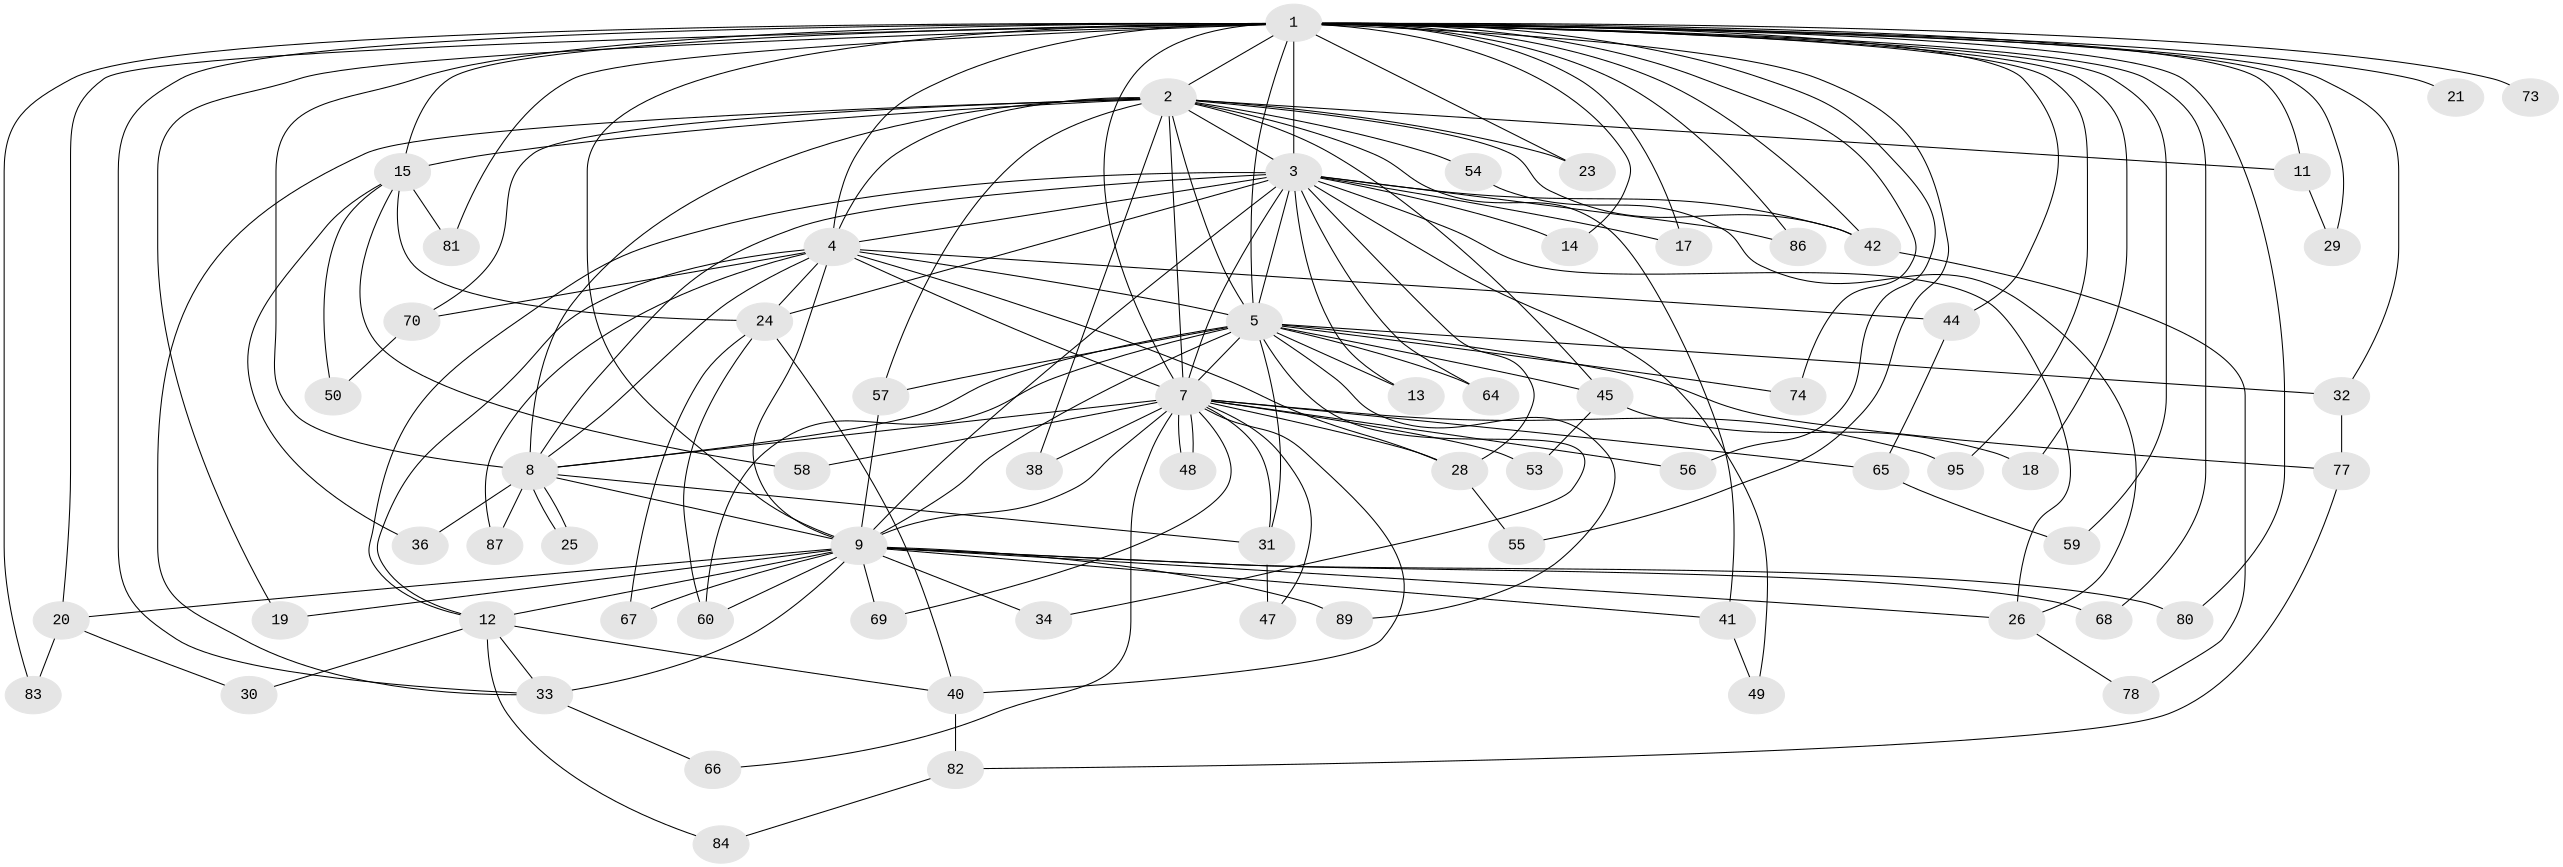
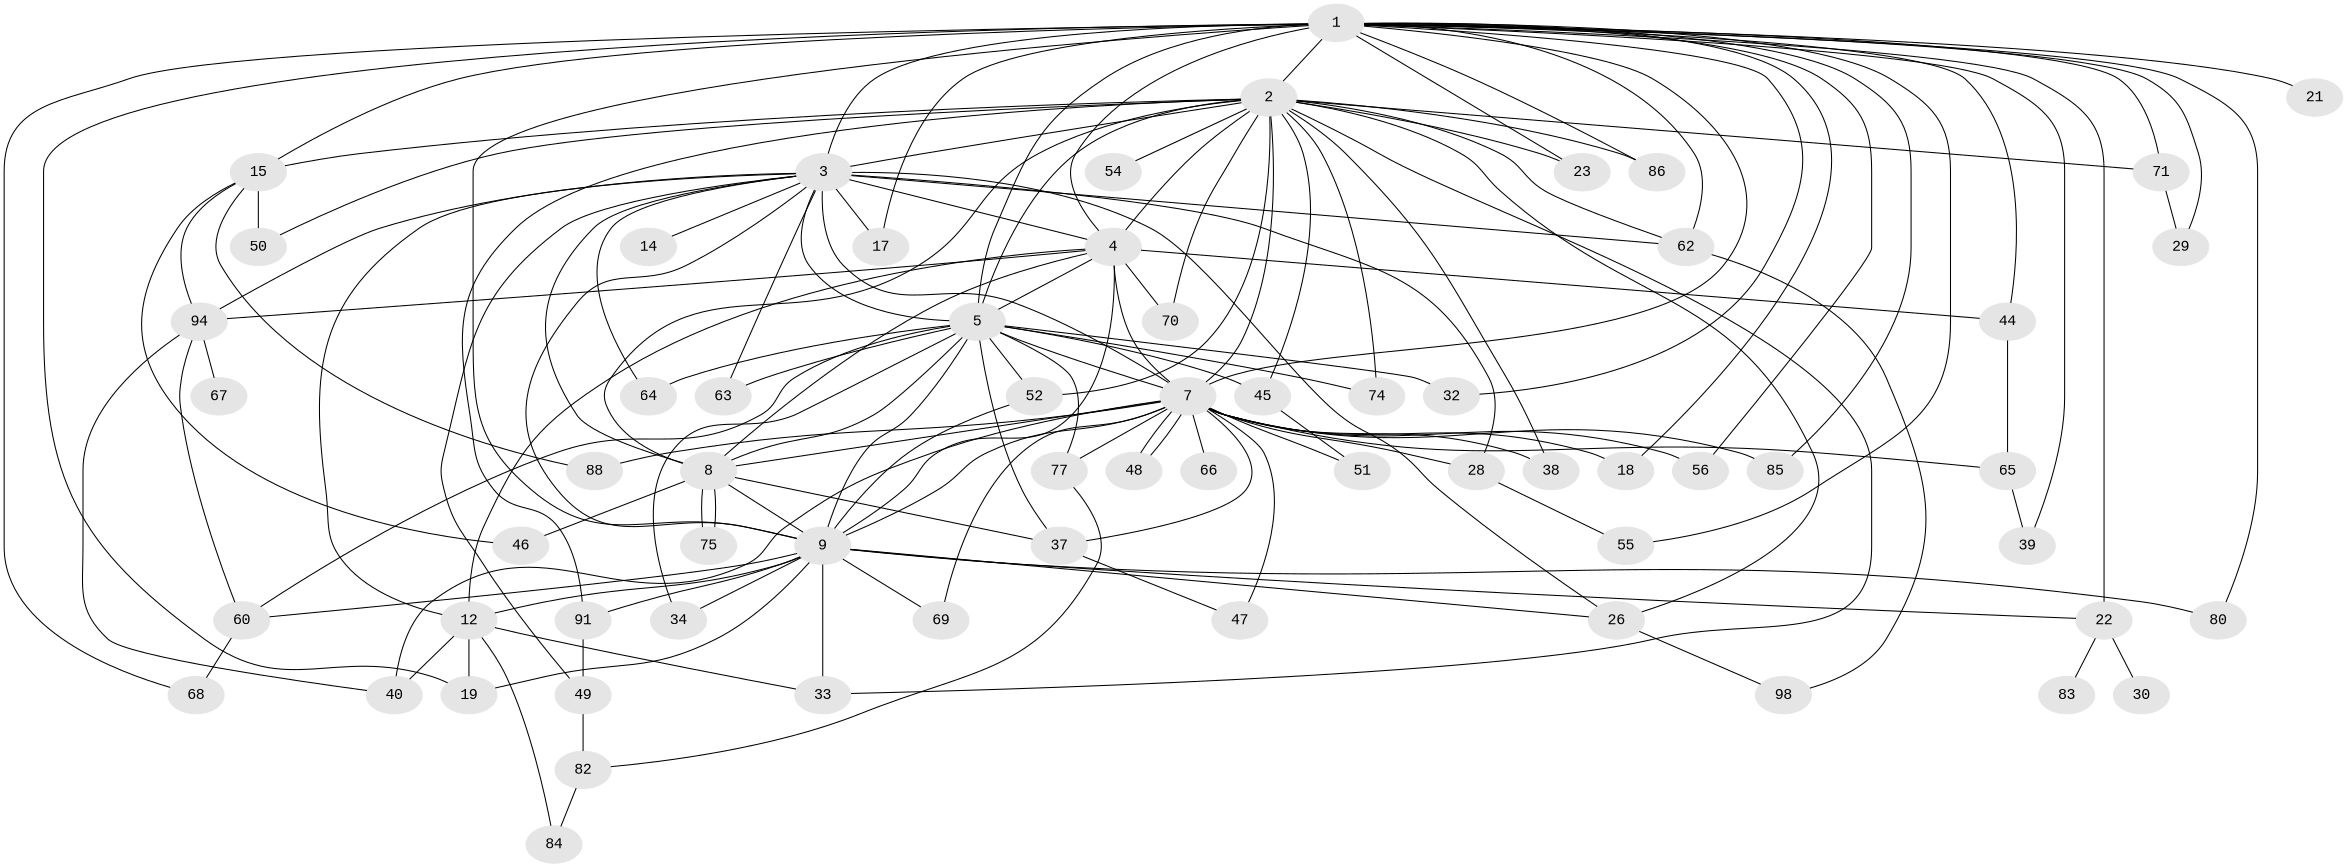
(352, 41) -> none
(442, 73) -> none
(195, 75) -> none
(1532, 76) -> none
(1742, 94) -> (1353, 236)
(2530, 98) -> none
(2302, 172) -> (2161, 172)
(1547, 205) -> (1485, 123)
(451, 247) -> none
(1873, 247) -> (1686, 247)
(1968, 279) -> (1688, 311)
(765, 322) -> (199, 322)
(1121, 339) -> none
(372, 359) -> (630, 135)
(881, 396) -> (1034, 396)
(1416, 396) -> (723, 396)
(1780, 432) -> (1407, 434)
(2342, 434) -> (1124, 434)
(802, 471) -> (594, 471)
(1534, 471) -> (1362, 471)
(1956, 471) -> (1775, 471)
(420, 546) -> (521, 546)
(495, 546) -> none
(570, 546) -> (709, 546)
(1267, 546) -> (1059, 546)
(2072, 546) -> (2027, 546)
(1485, 570) -> (219, 658)
(741, 578) -> none
(61, 620) -> (2104, 620)
(1345, 620) -> none
(1727, 620) -> (583, 620)
(368, 658) -> (469, 658)
(2131, 695) -> (1783, 695)
(629, 732) -> none
(956, 734) -> (583, 733)
